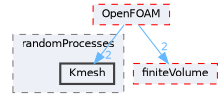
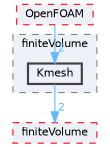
(150, 40) -> (55, 99)
(68, 45) -> (55, 45)
